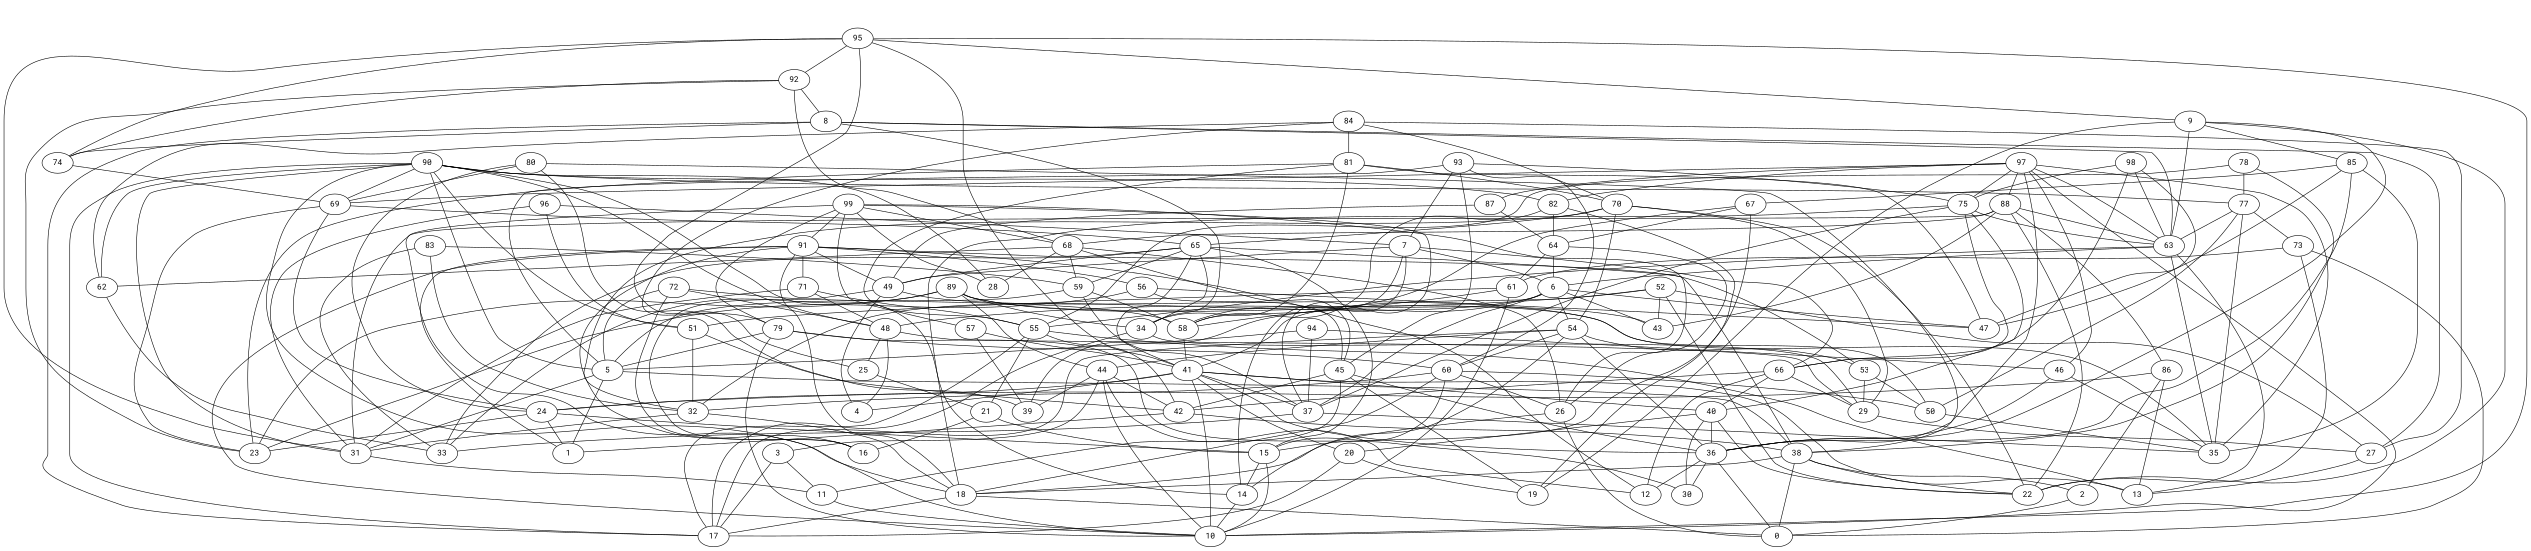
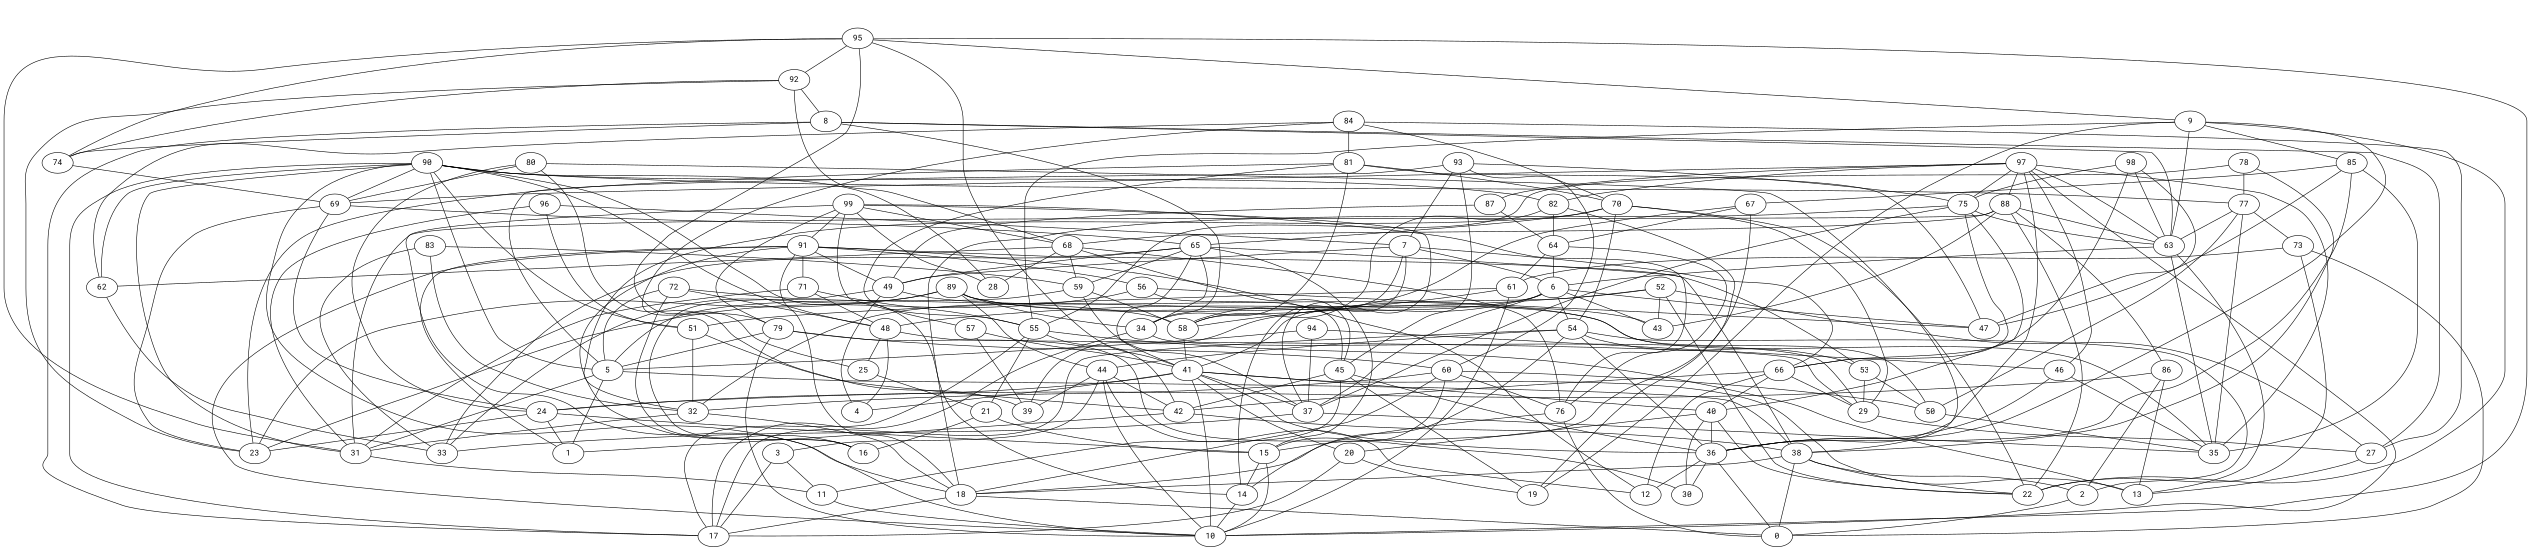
(1490, 277) -> (1501, 142)
(1510, 350) -> (2113, 347)
(1560, 412) -> (1560, 412)
